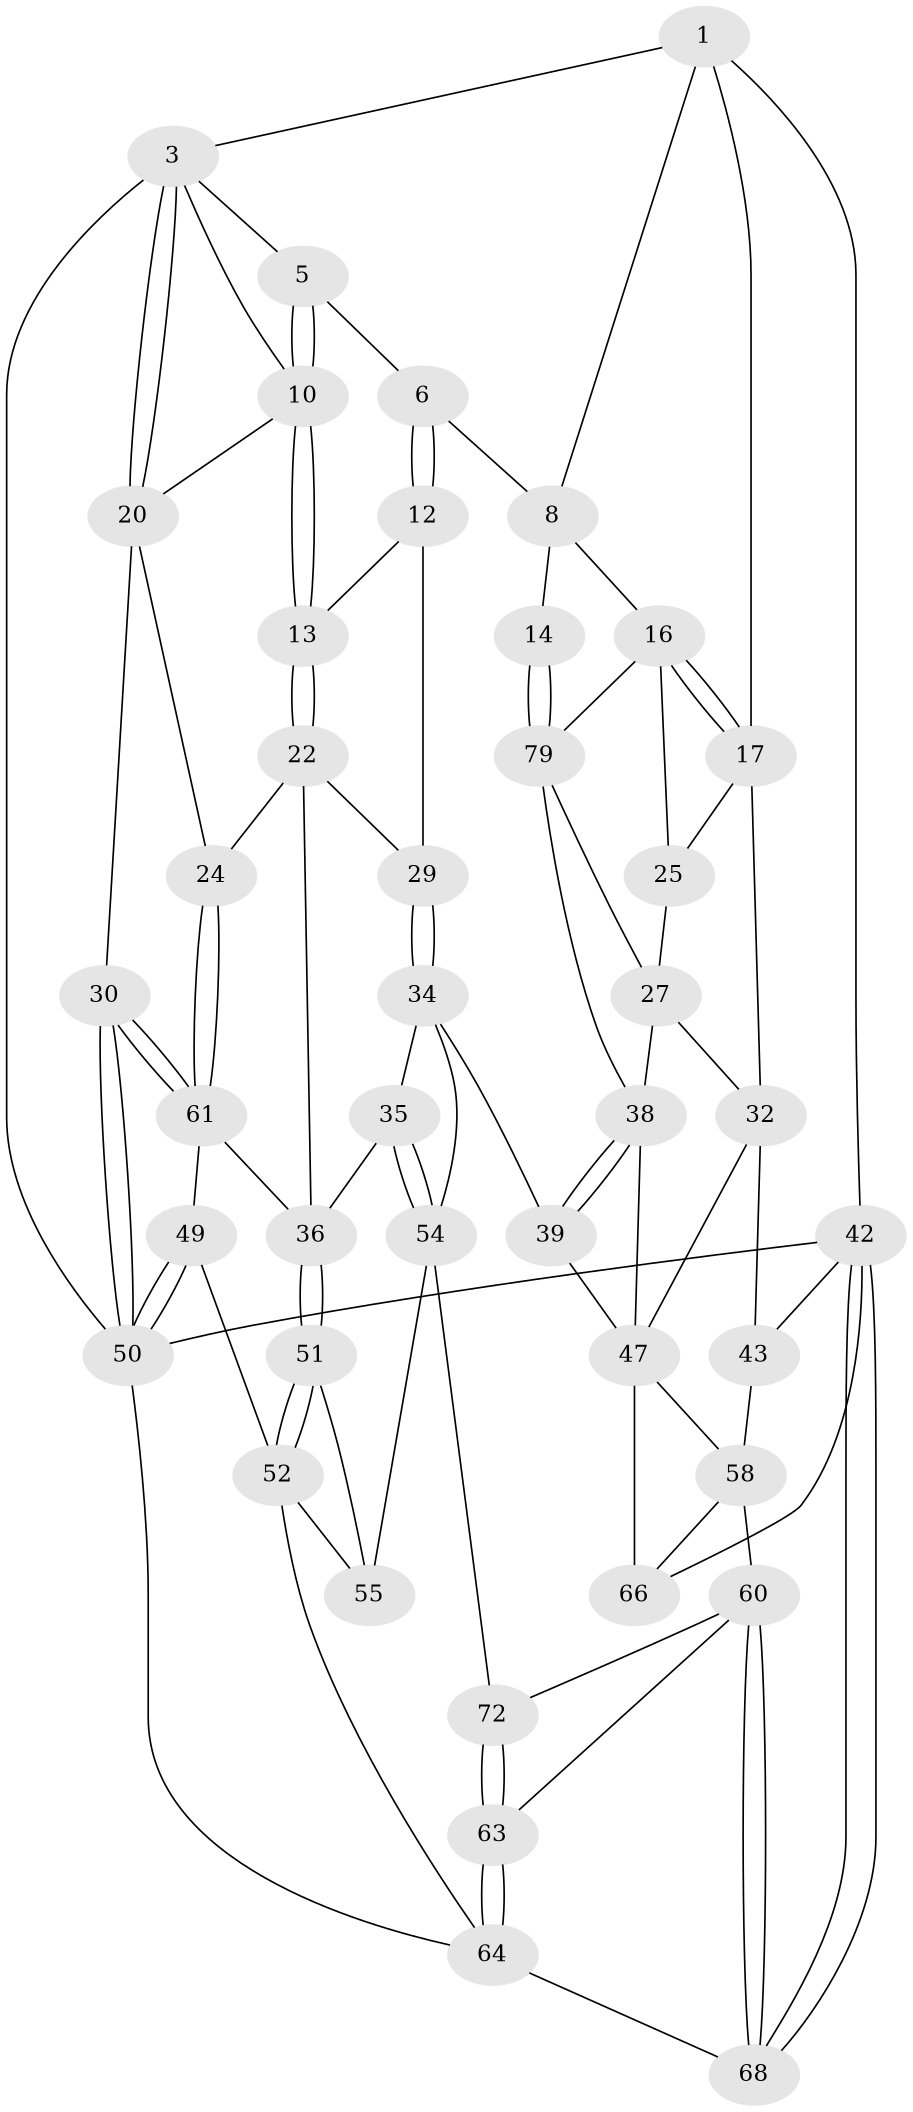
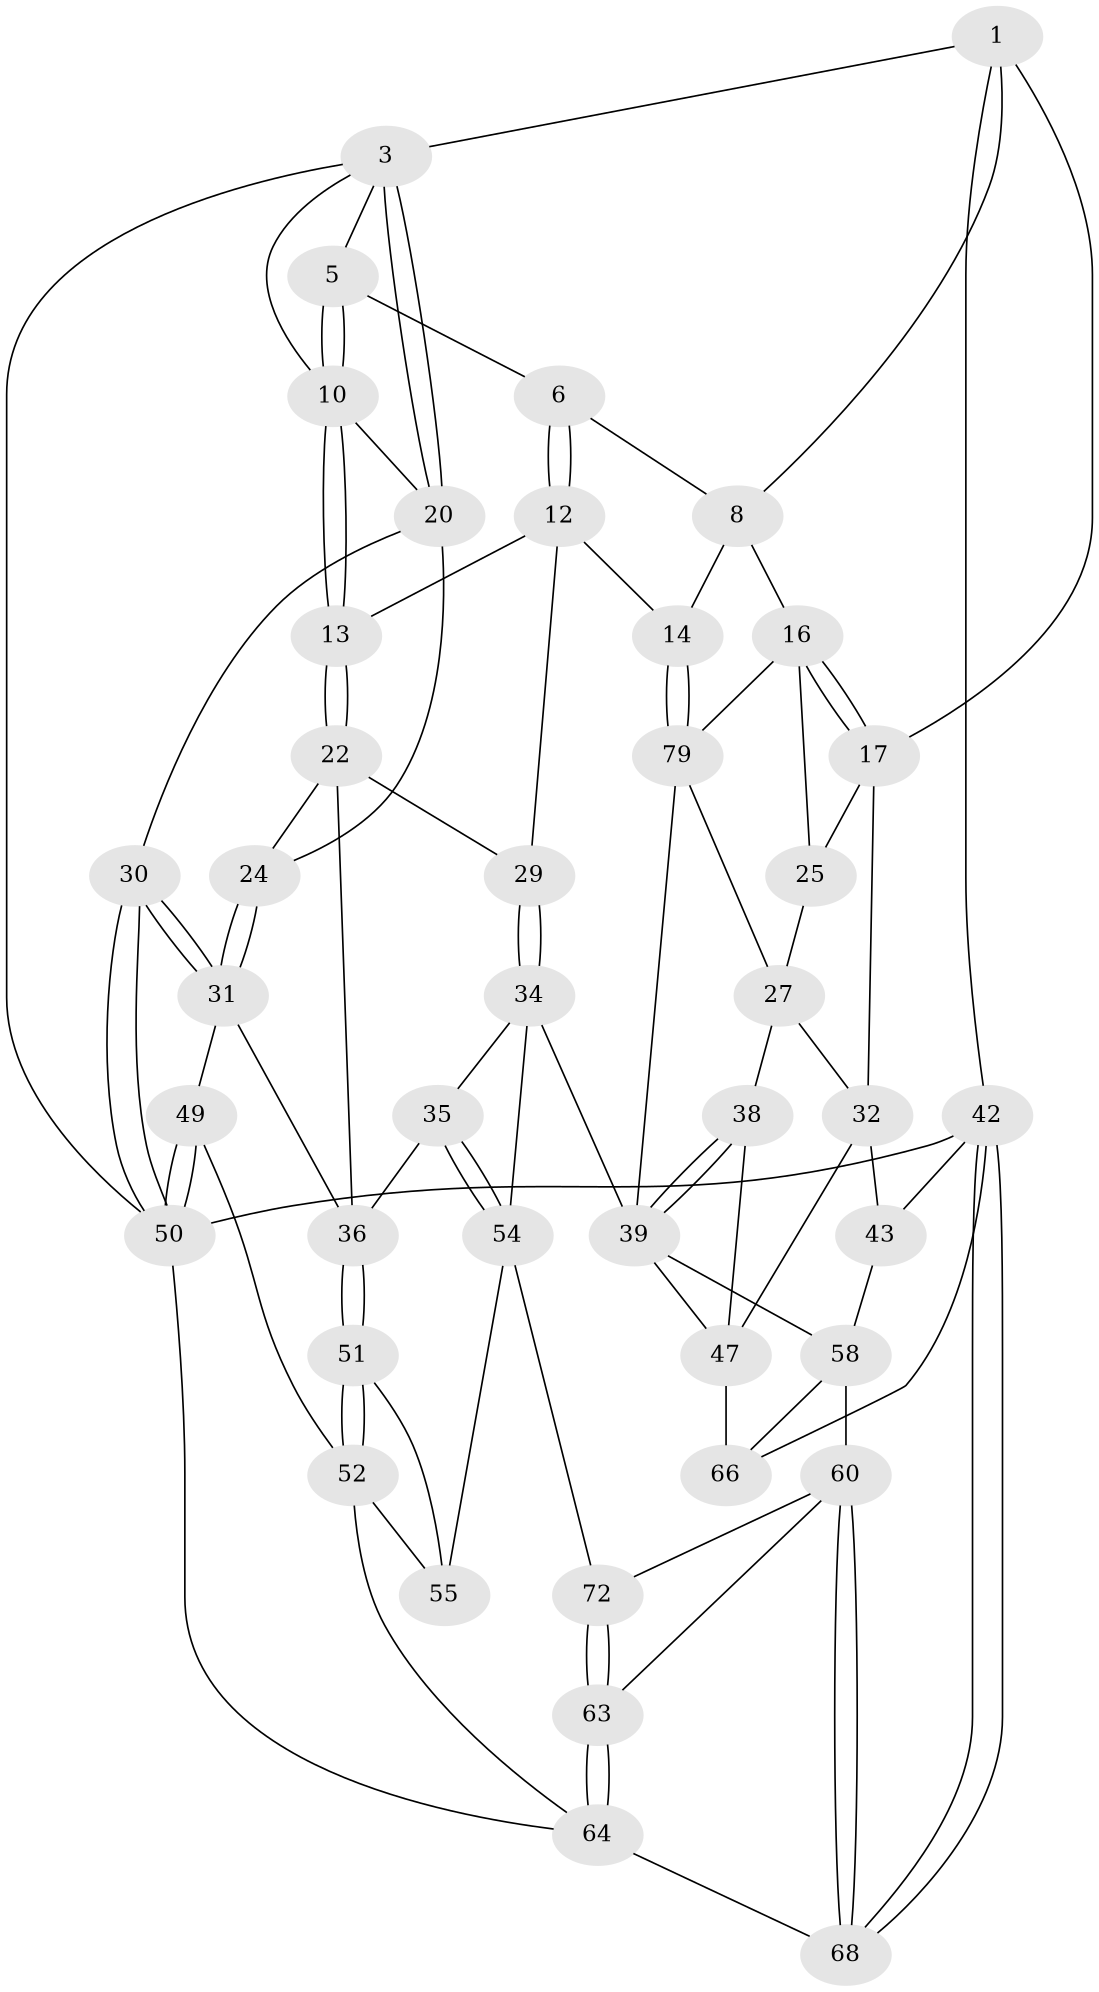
none -> (619, 576)
(572, 941) -> (656, 996)
(201, 1116) -> (223, 996)
(688, 1416) -> (744, 1297)
